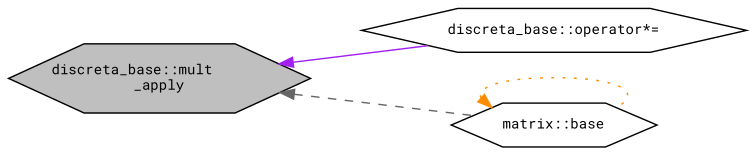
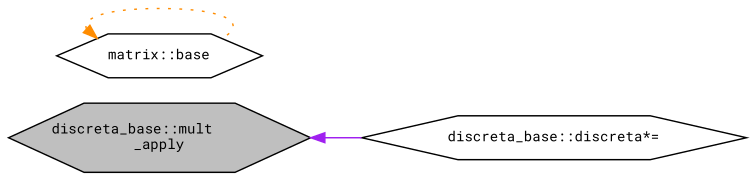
(554, 30) -> (554, 138)
(384, 105) -> none
